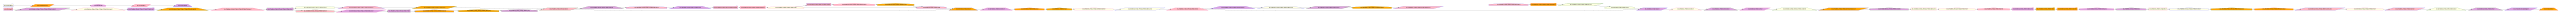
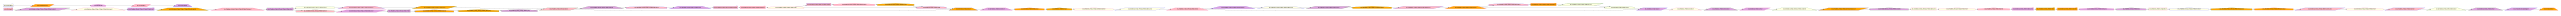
none -> (1466, 8)
